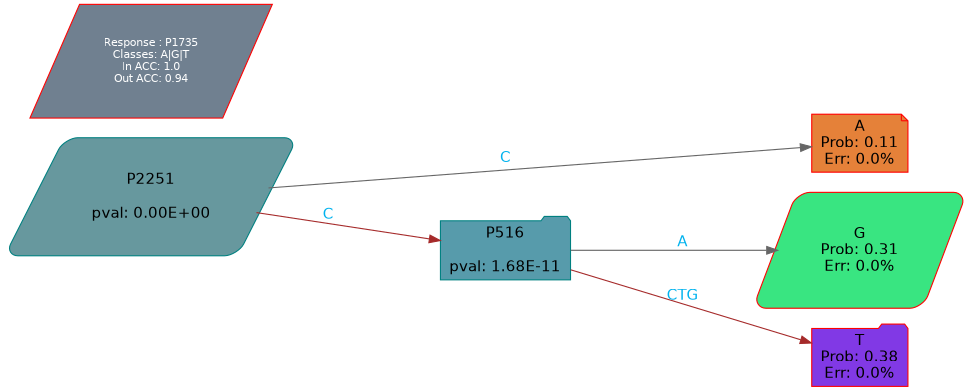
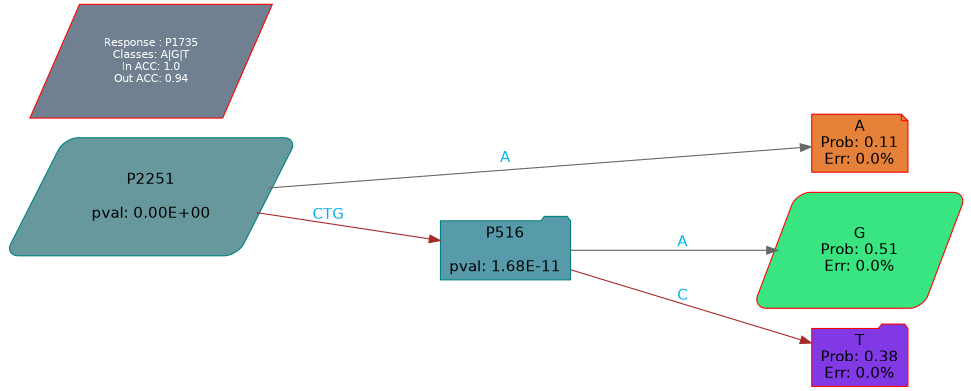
(505, 158) -> (505, 158)
(328, 215) -> (328, 215)
(860, 250) -> (860, 250)
(683, 296) -> (683, 296)
